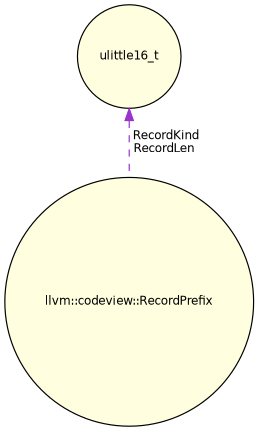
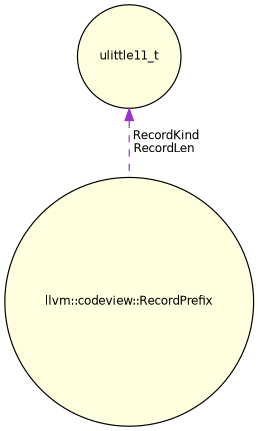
(129, 57) -> (129, 57)
